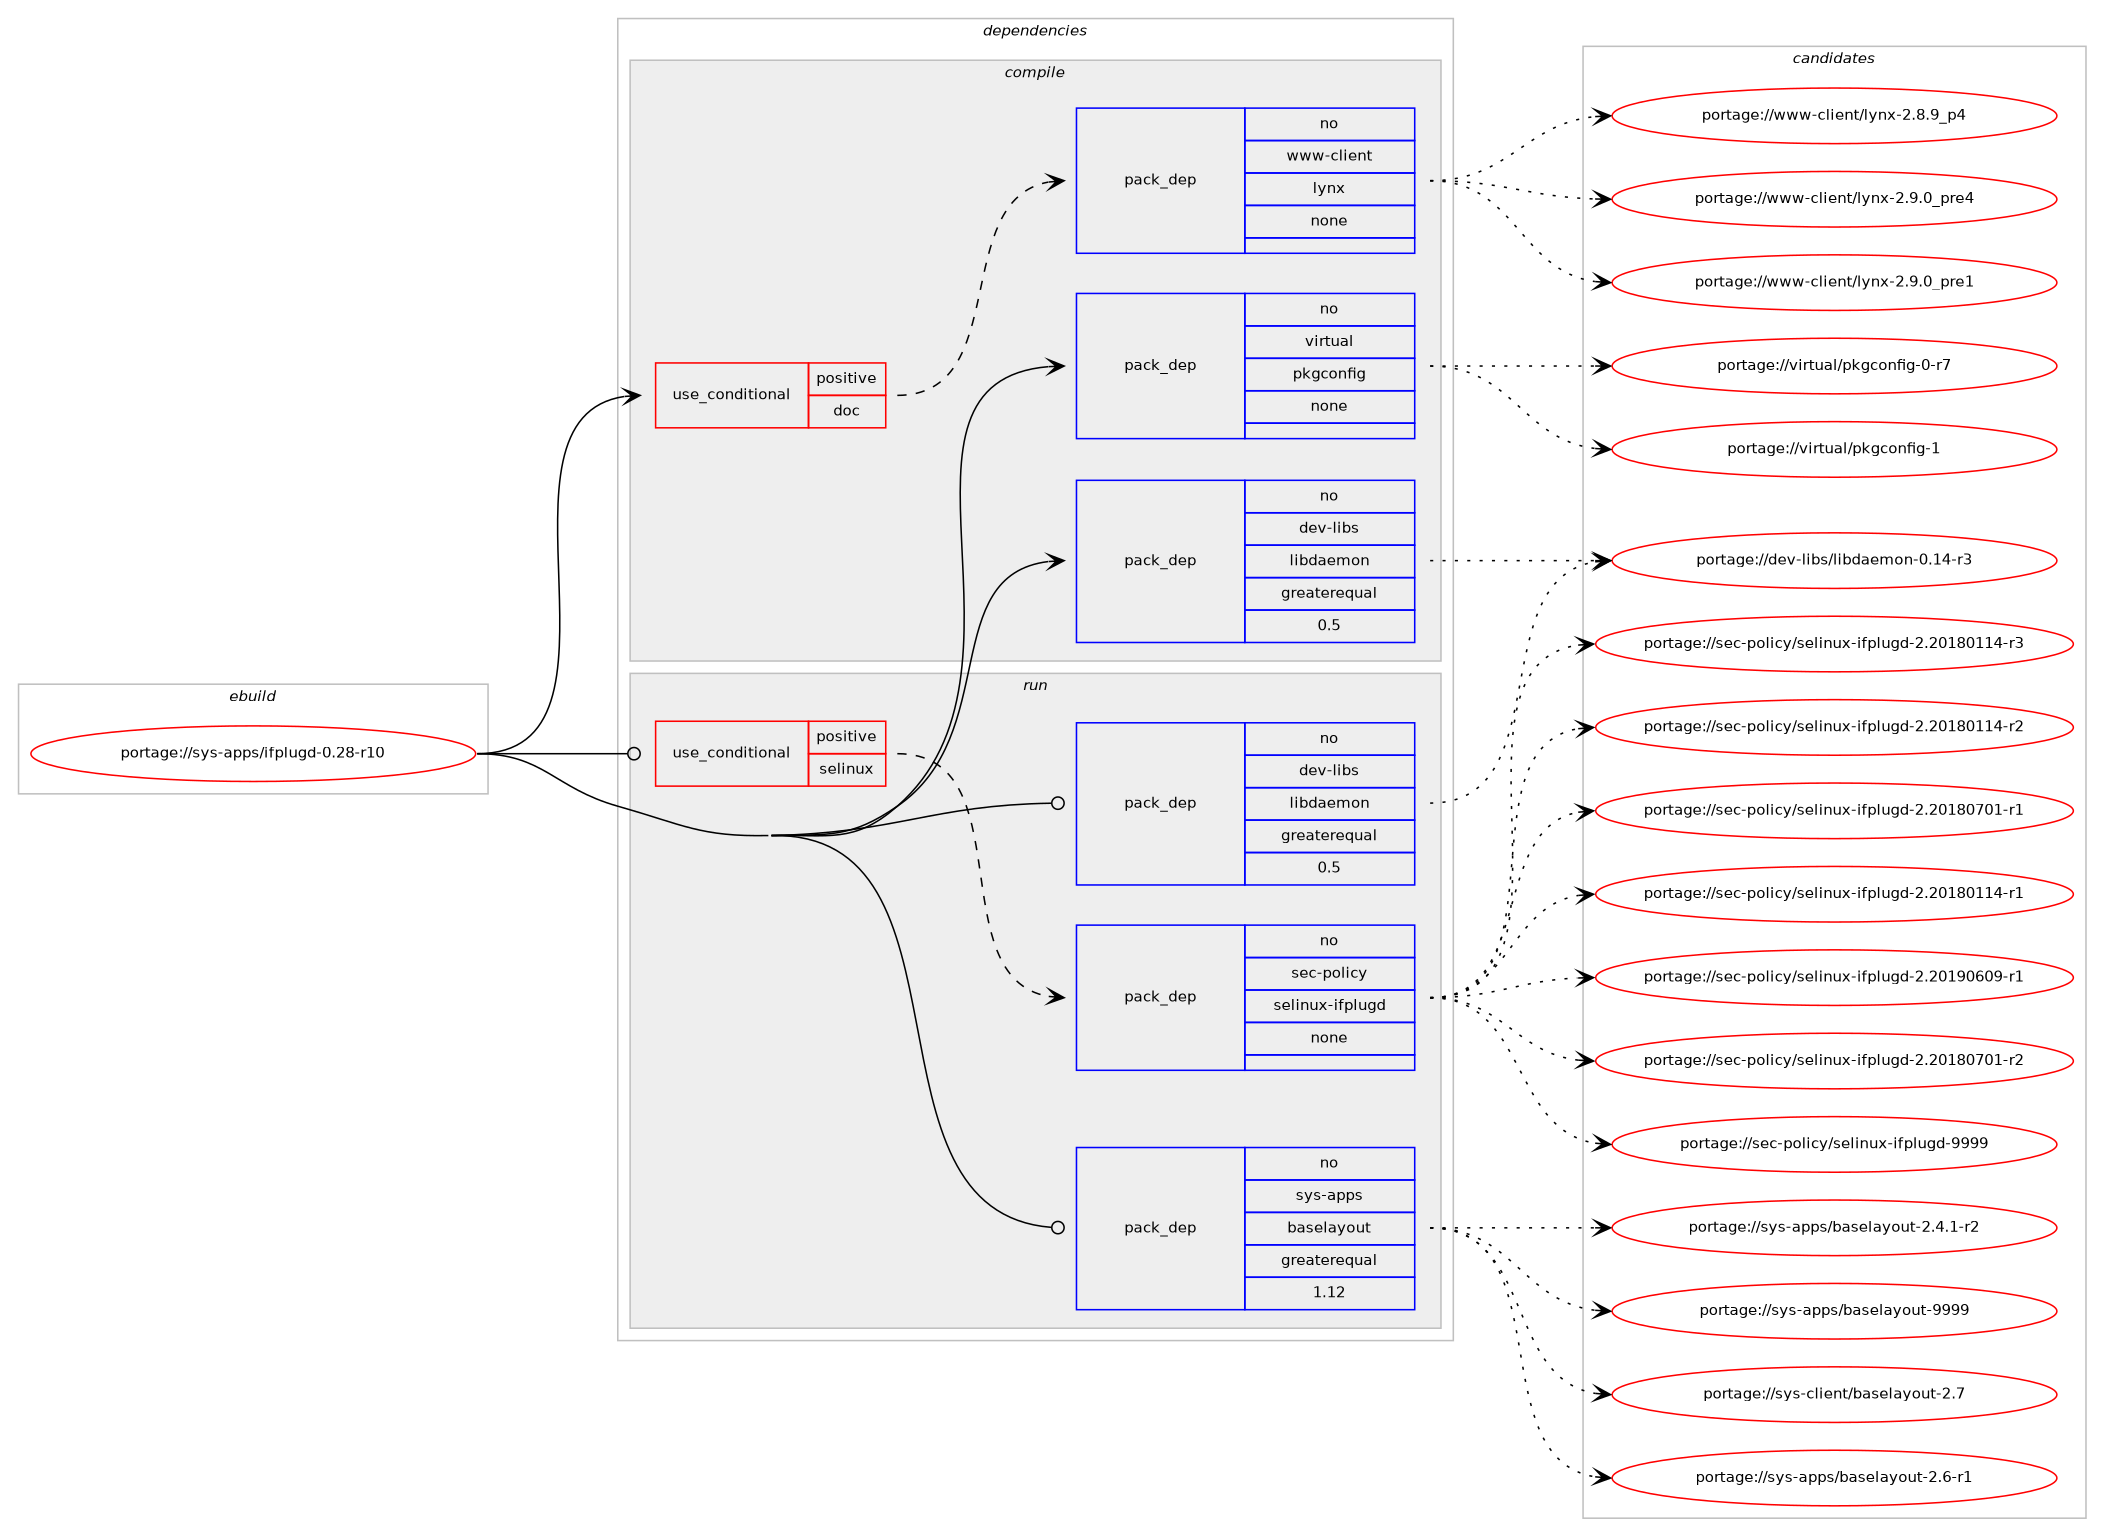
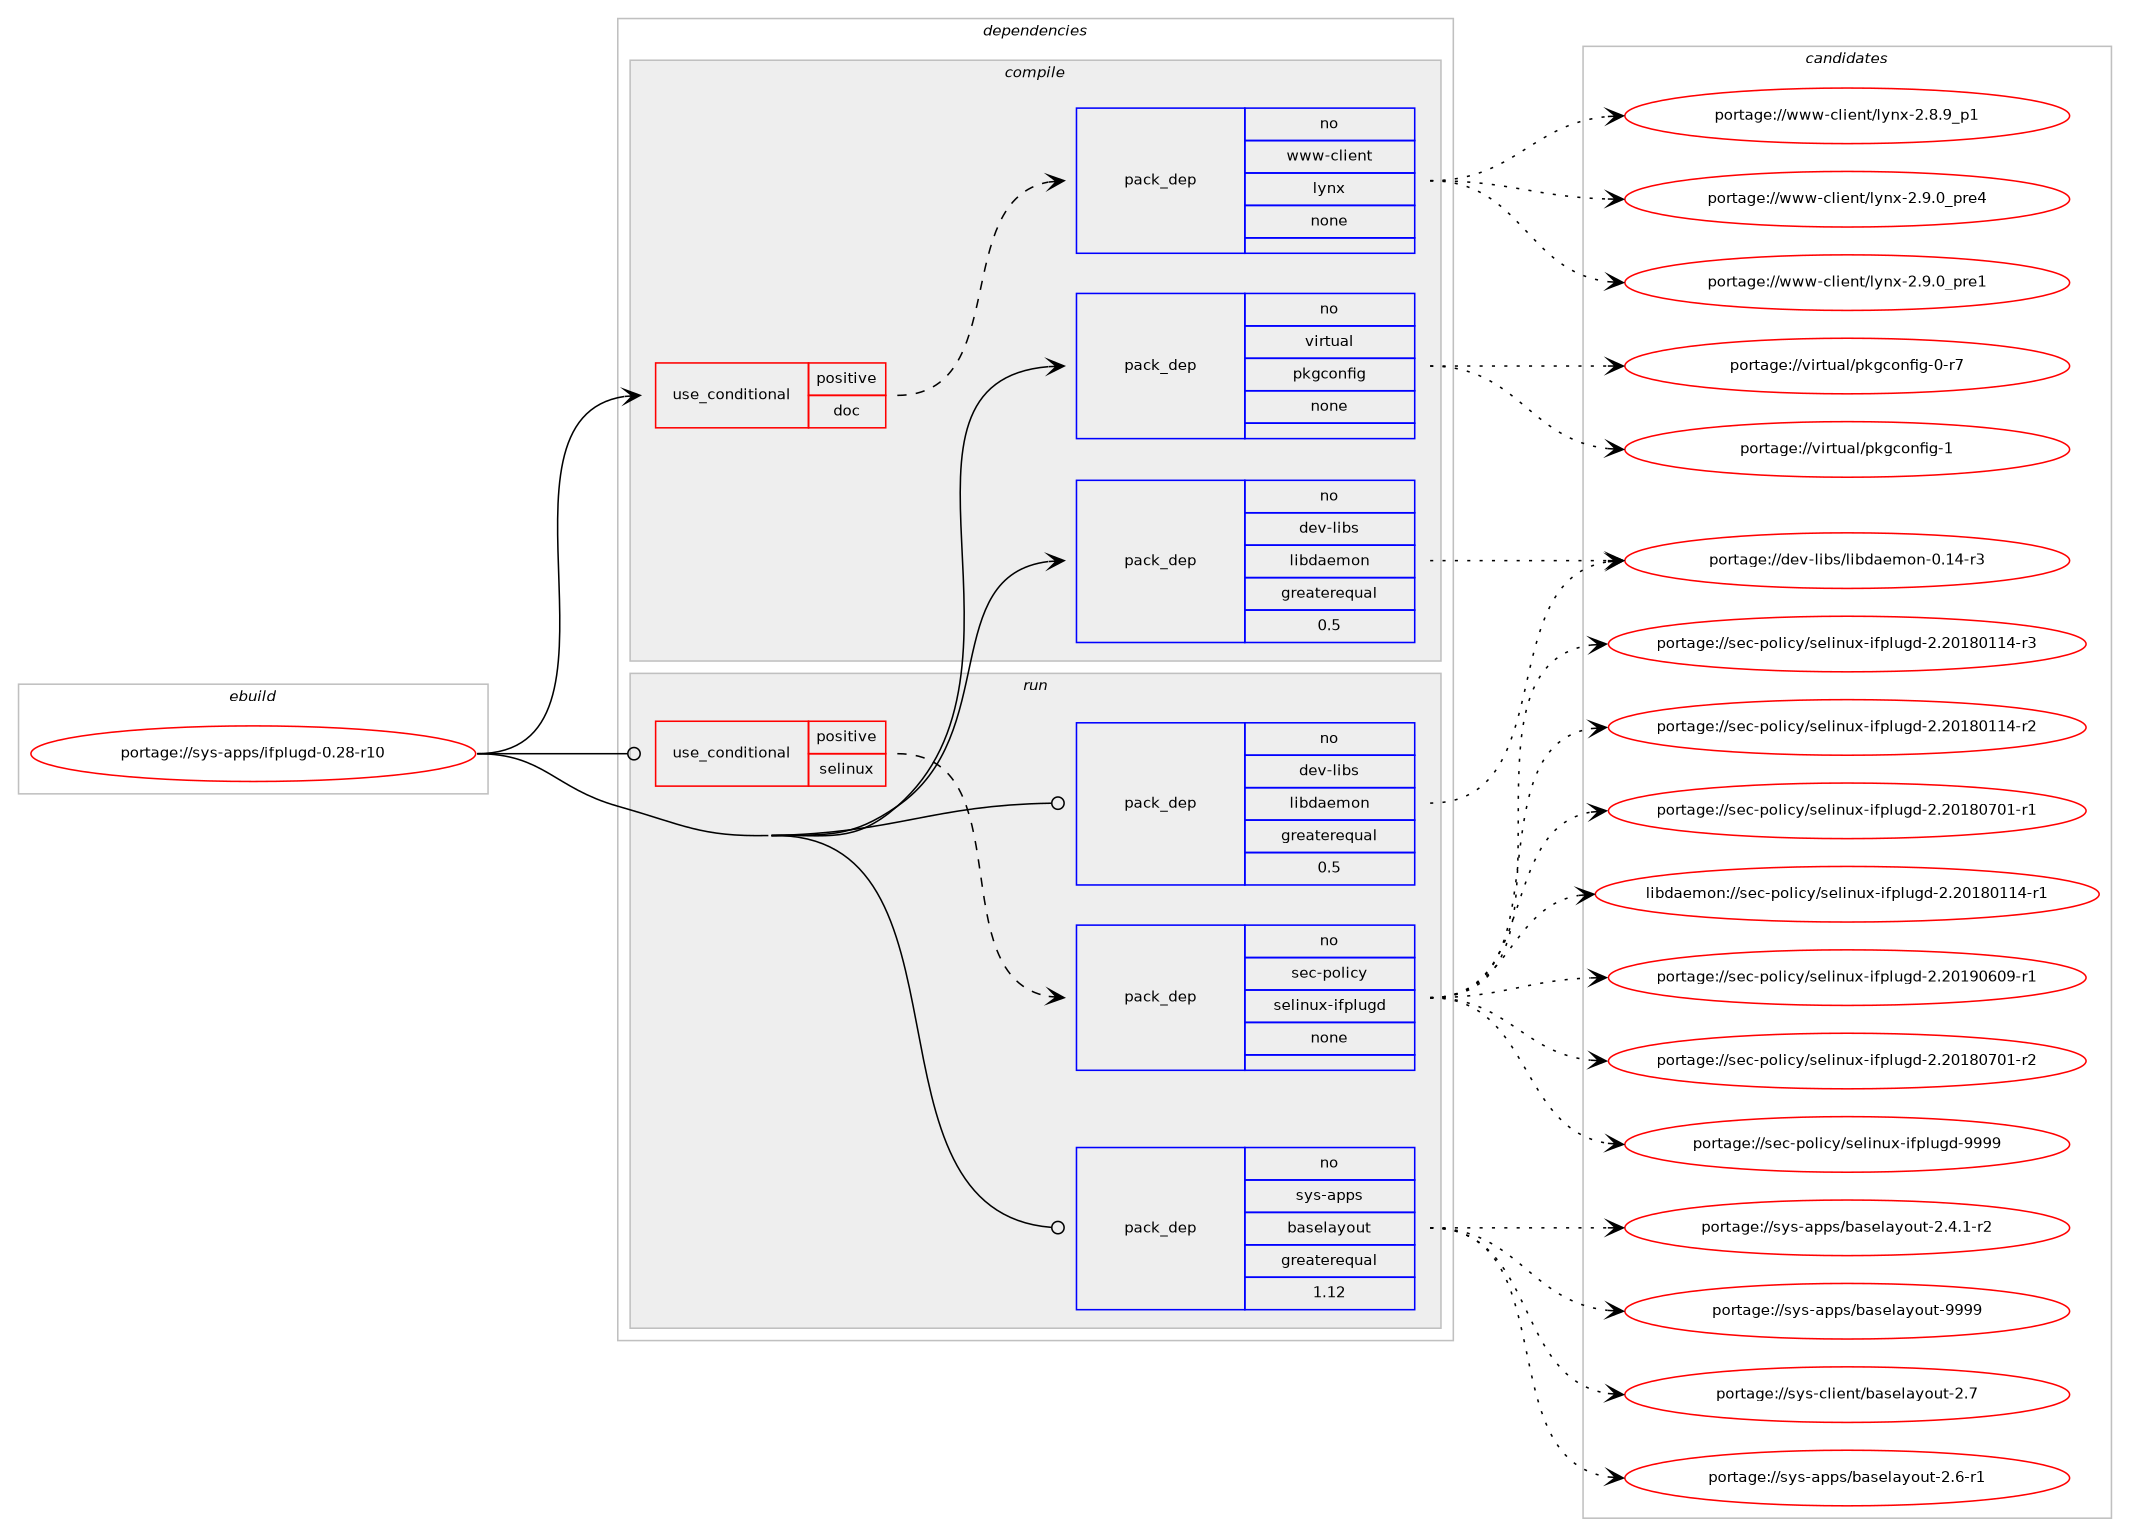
(1834, 116) -> (1847, 116)
(1834, 894) -> (1847, 894)
